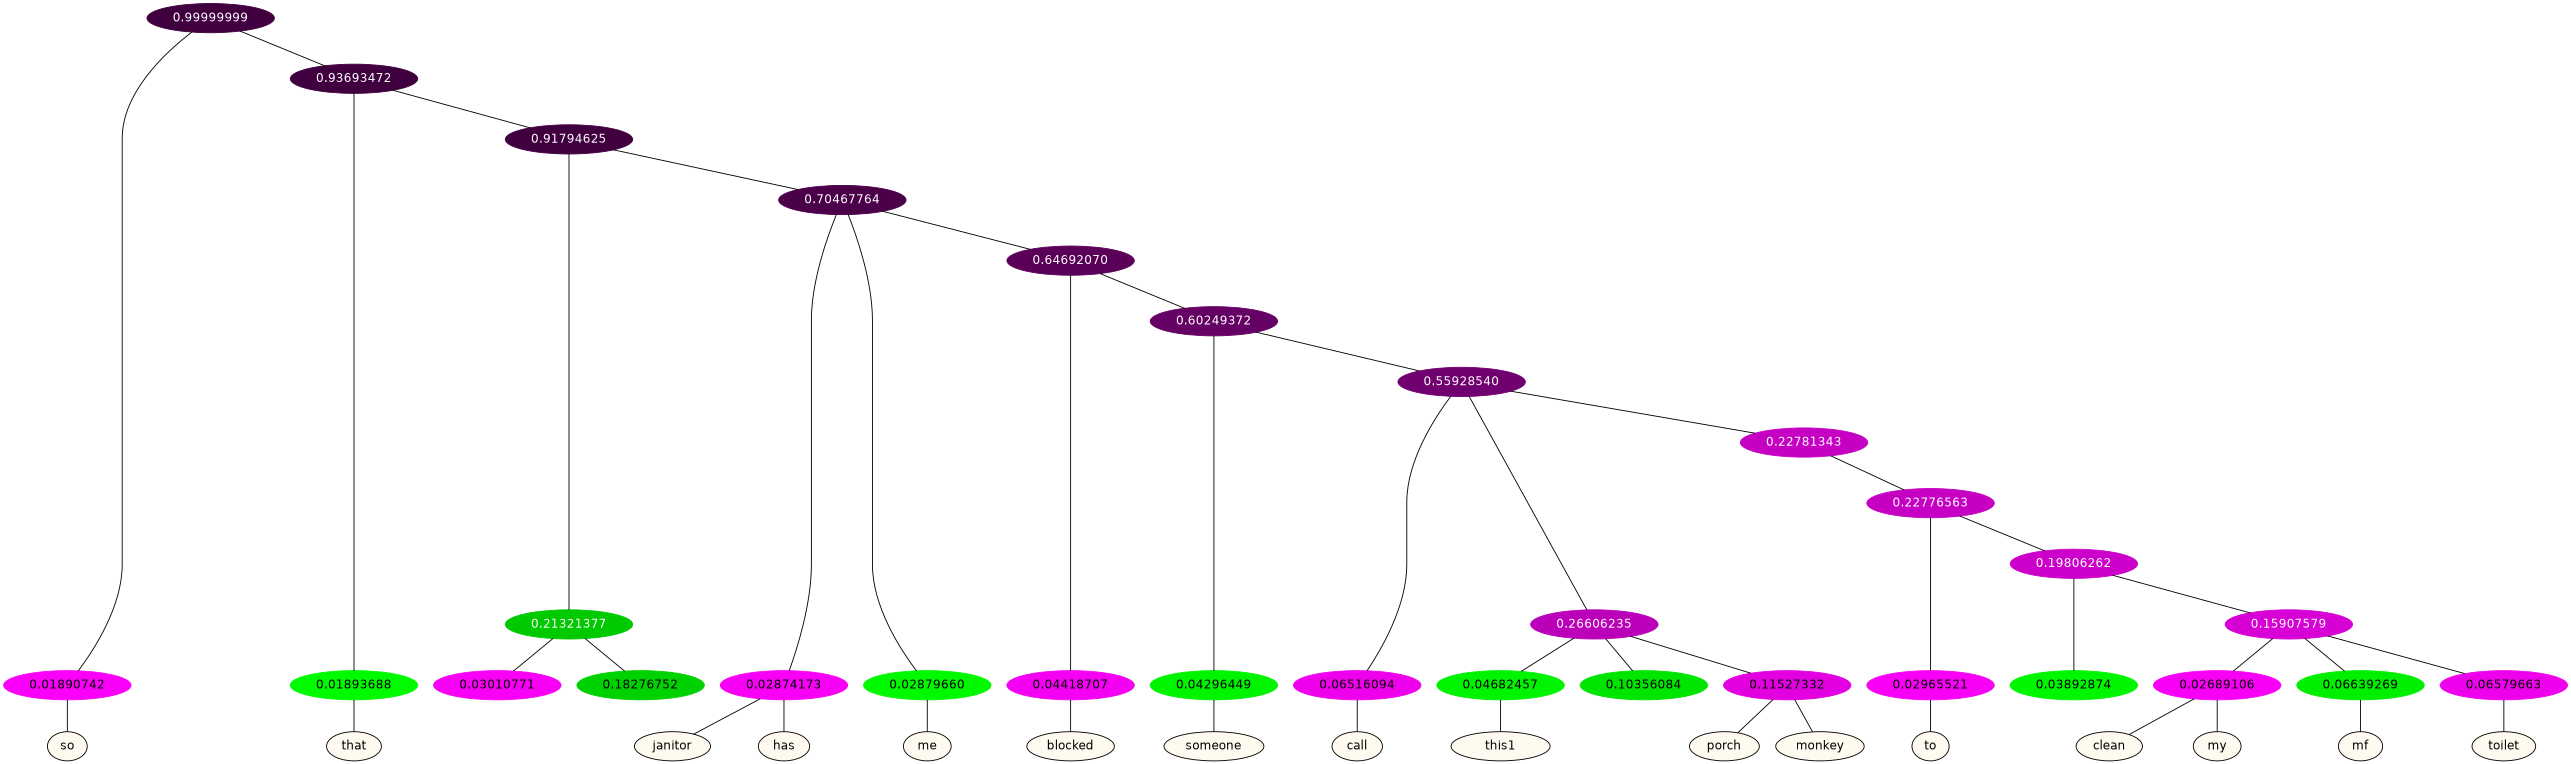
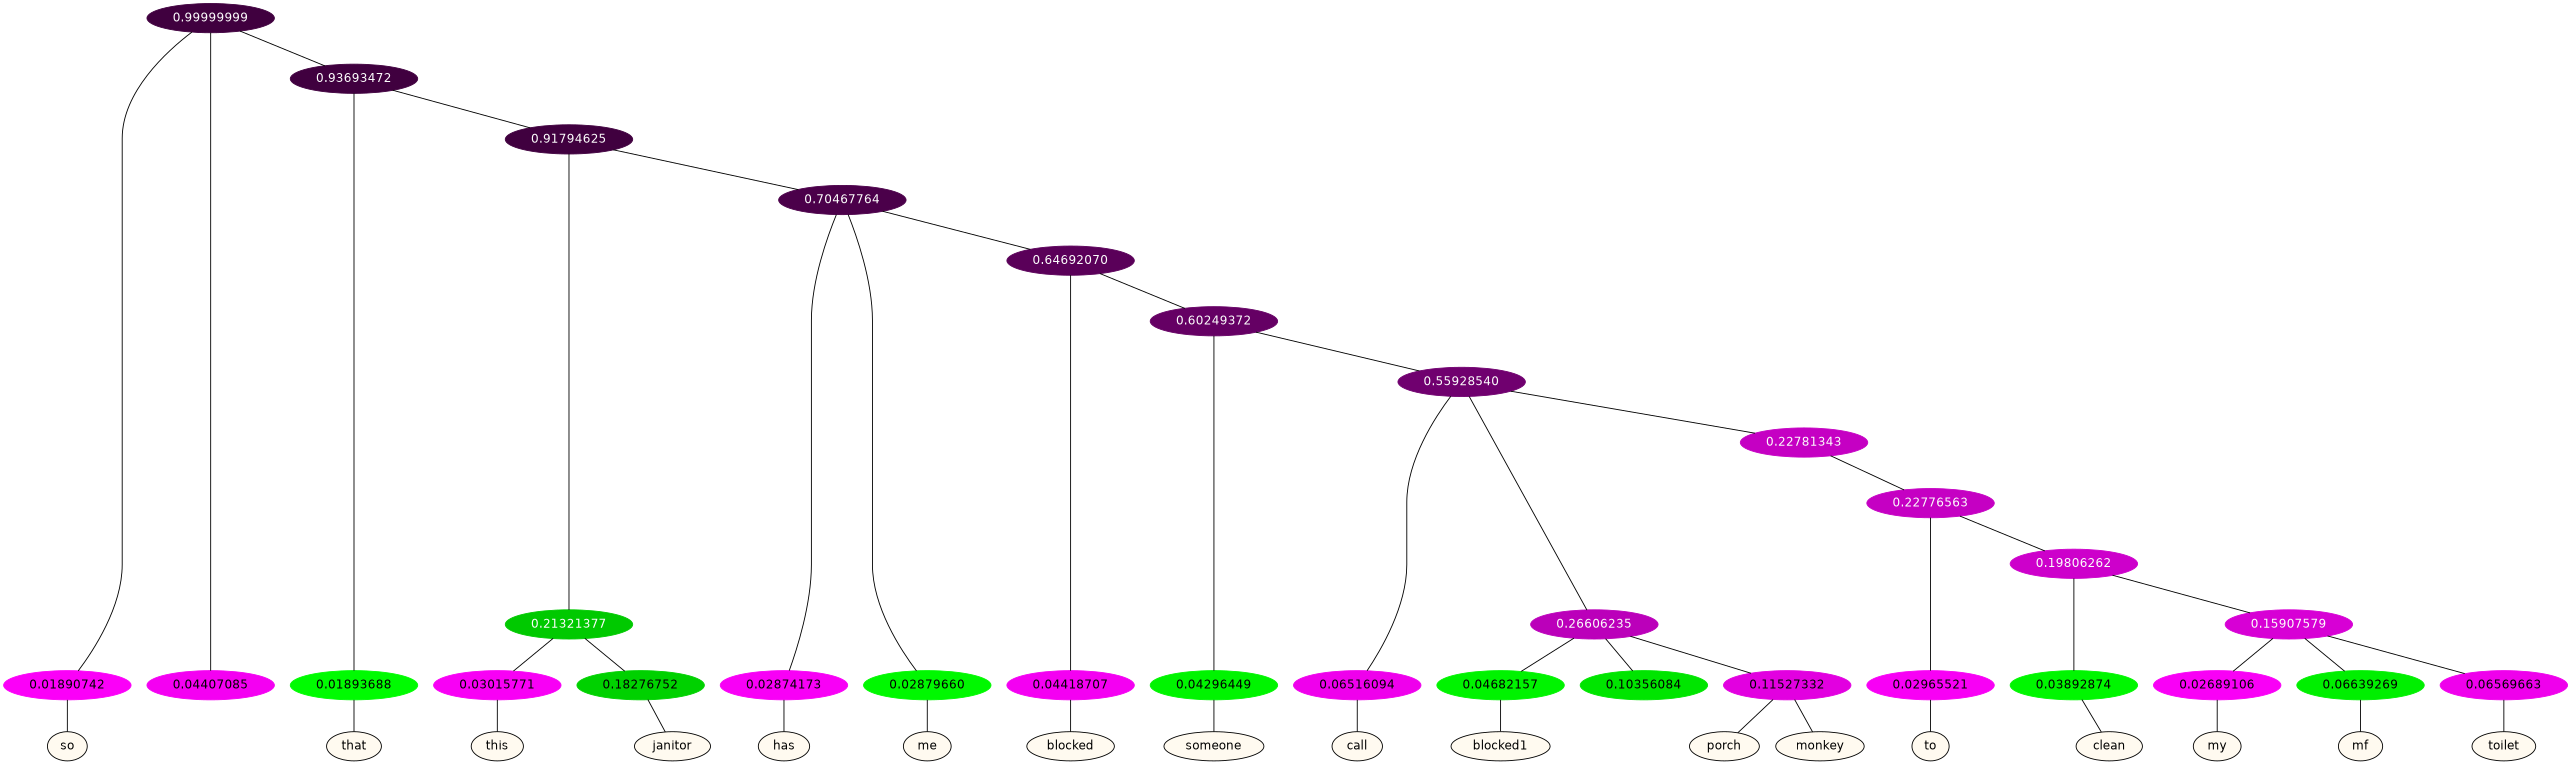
none -> (211, 685)
(497, 685) -> (497, 685)
(1501, 685) -> (1501, 685)
(2504, 685) -> (2504, 685)
(727, 716) -> (657, 716)
(2162, 717) -> (2092, 716)
none -> (497, 746)
(1501, 746) -> (1501, 746)
